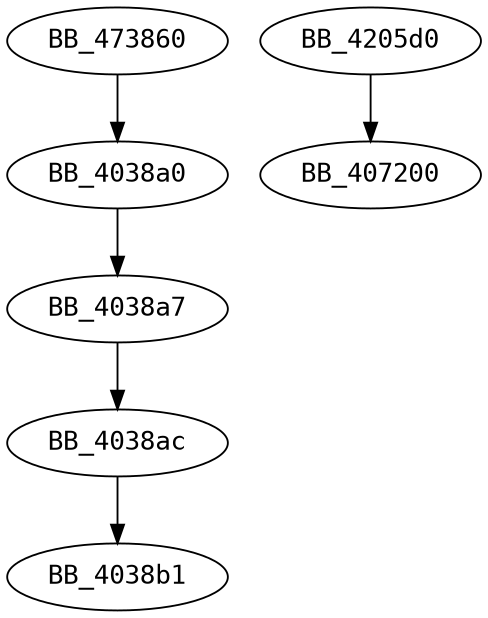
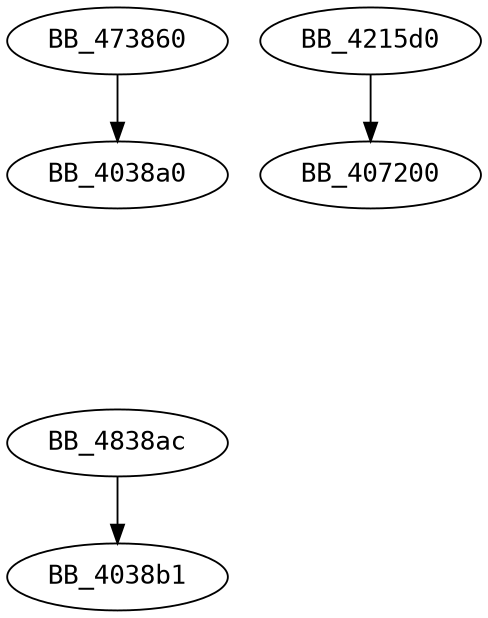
(371, 41) -> (371, 41)
(118, 309) -> none
(118, 443) -> (118, 443)
